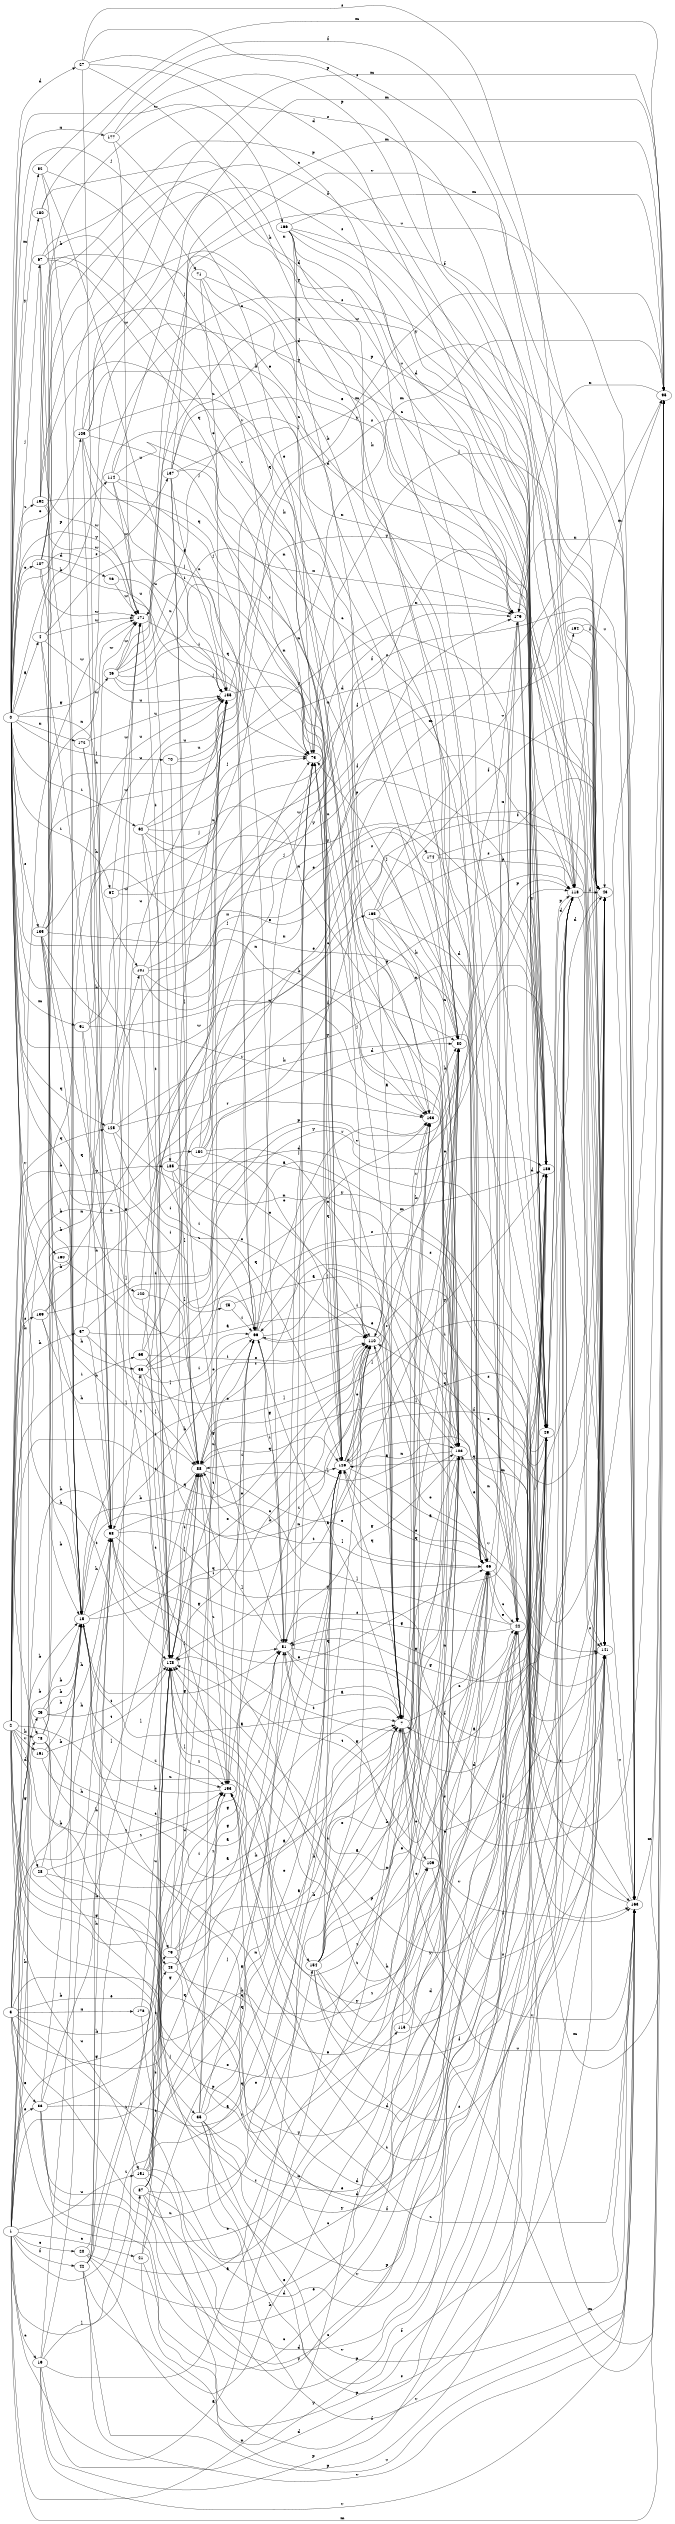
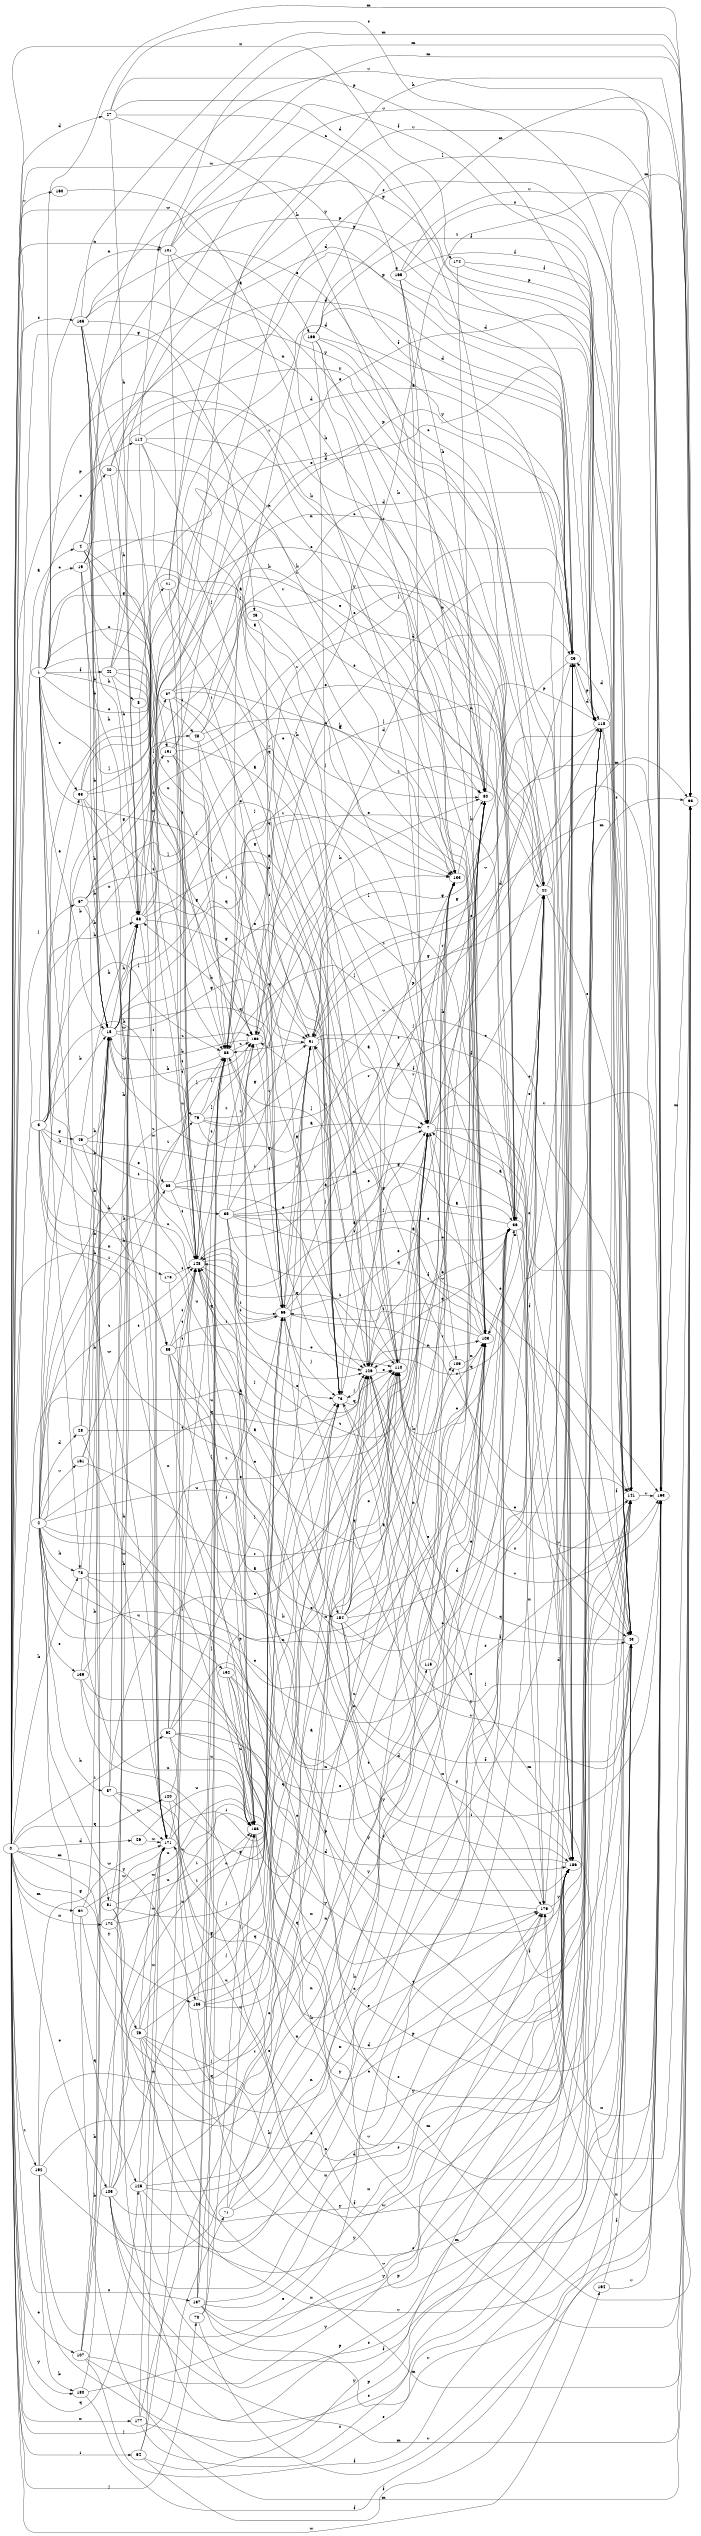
none -> (139, 703)
(65, 1223) -> (42, 2288)
none -> (262, 1413)
(551, 1675) -> (431, 1049)
